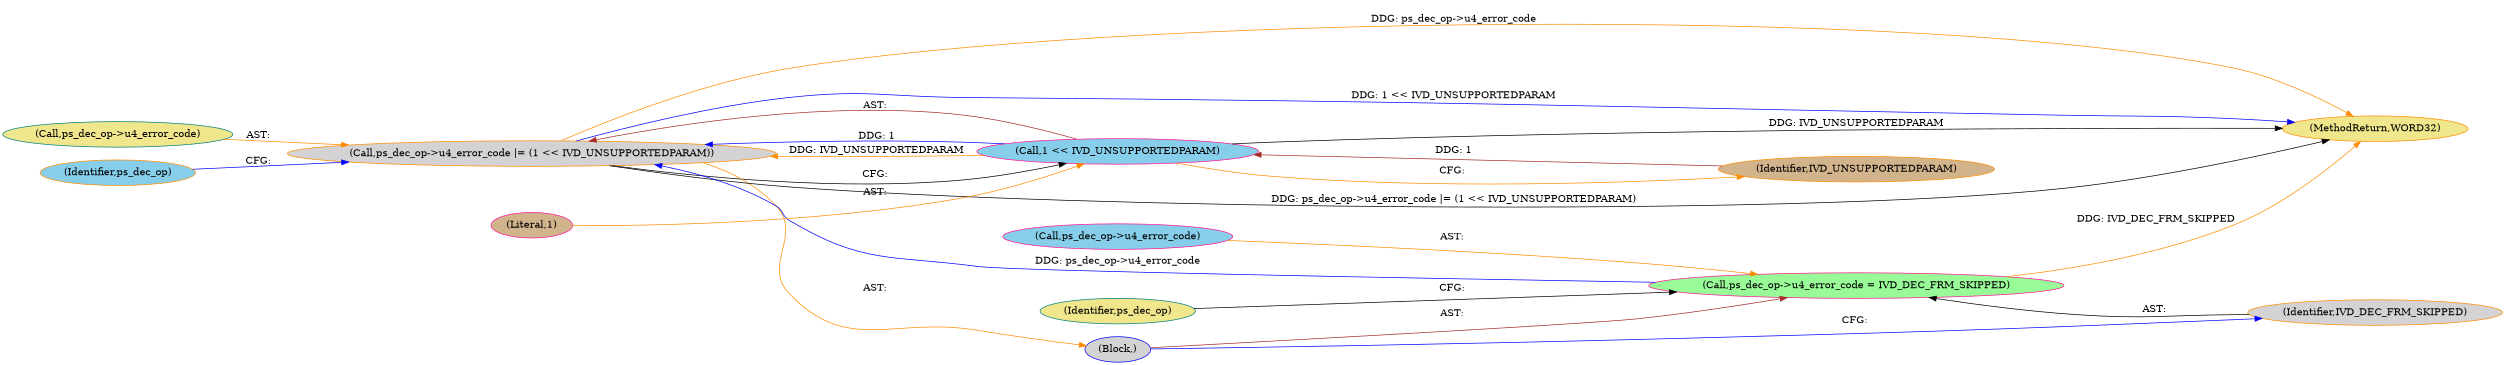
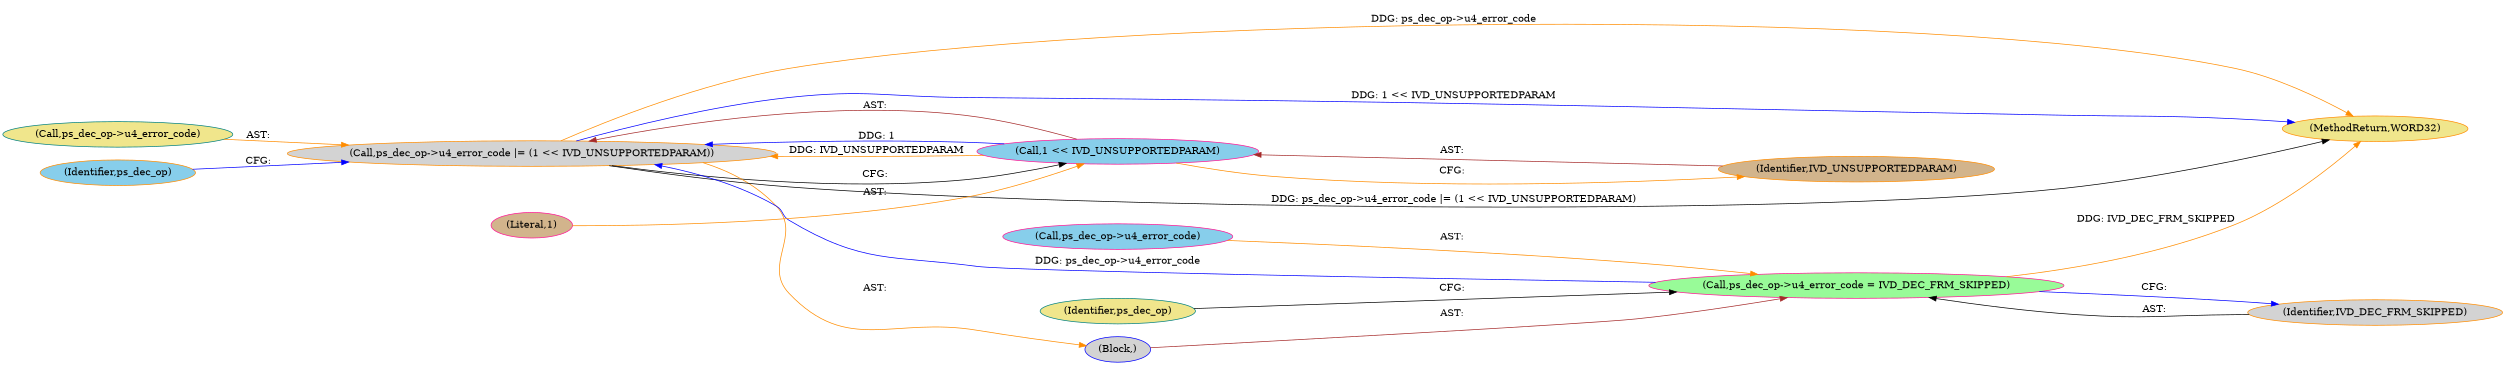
(1753, 131) -> none
(1454, 150) -> (1454, 150)
(1703, 338) -> (2155, 297)
